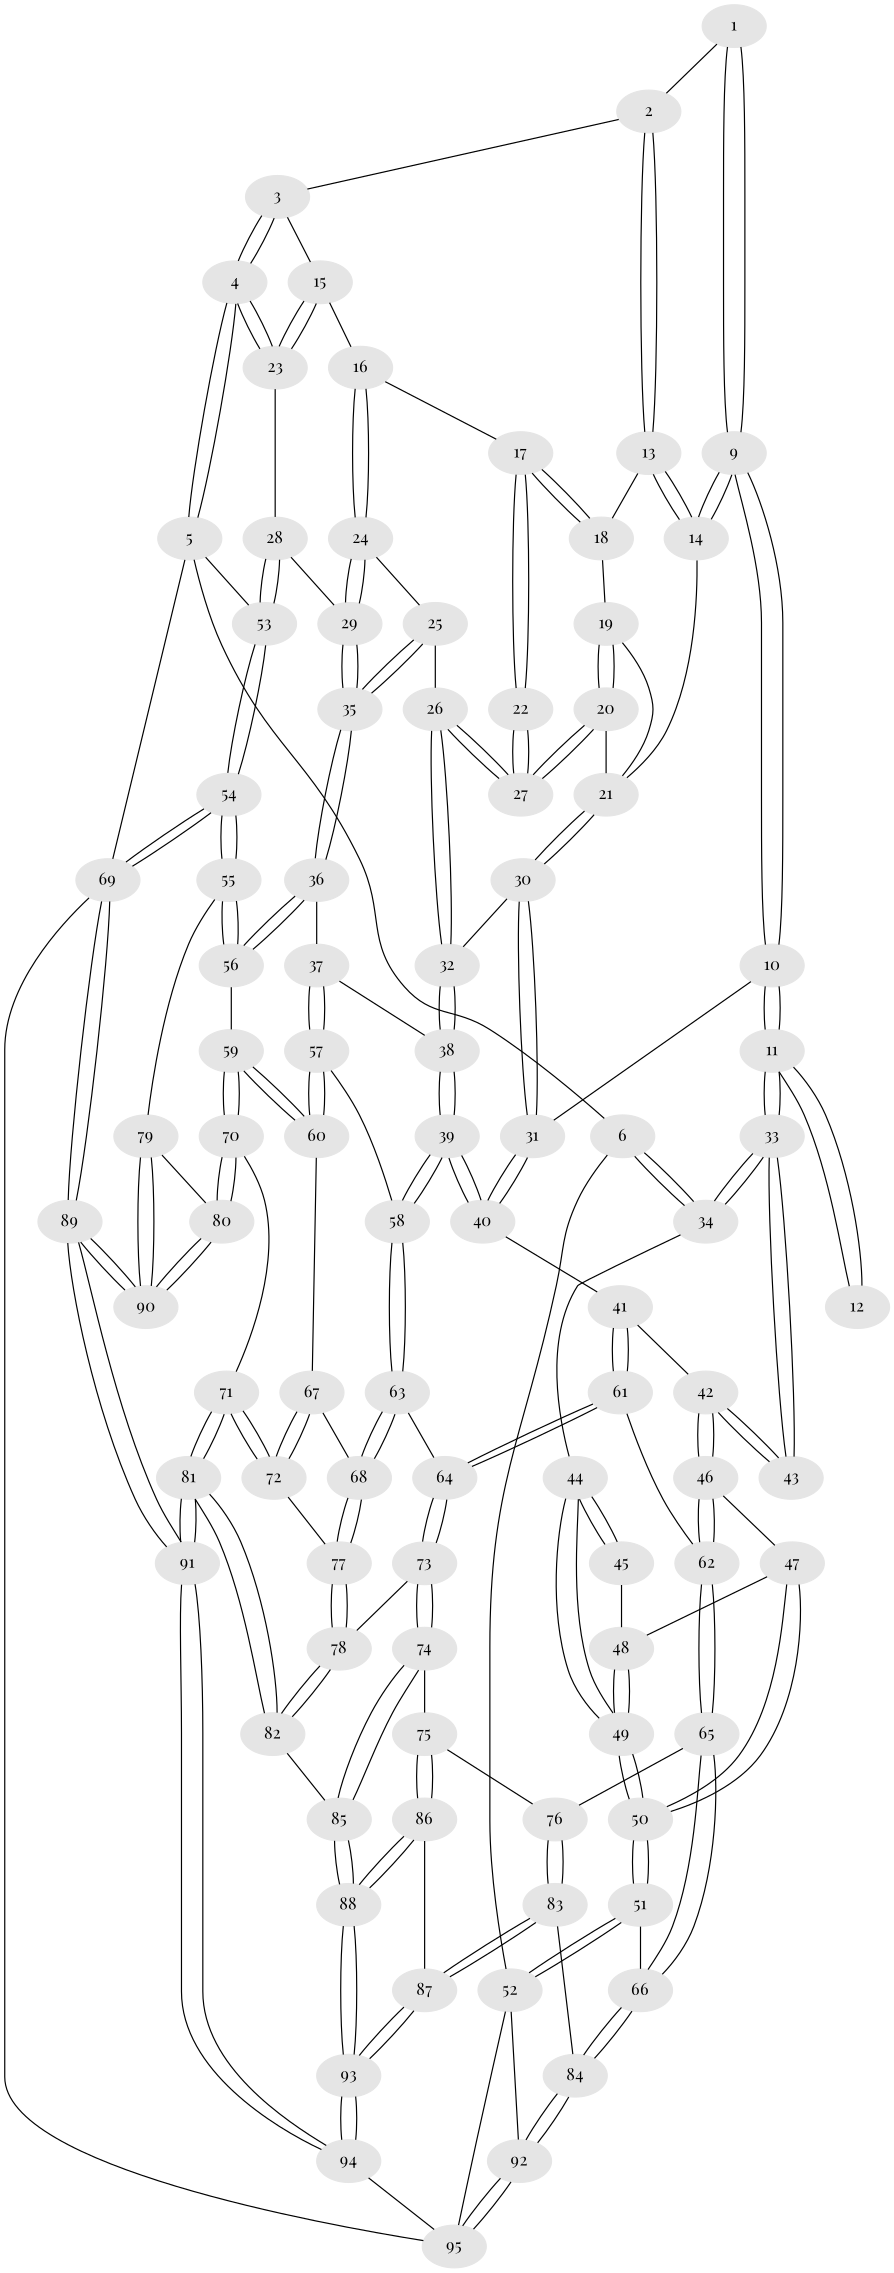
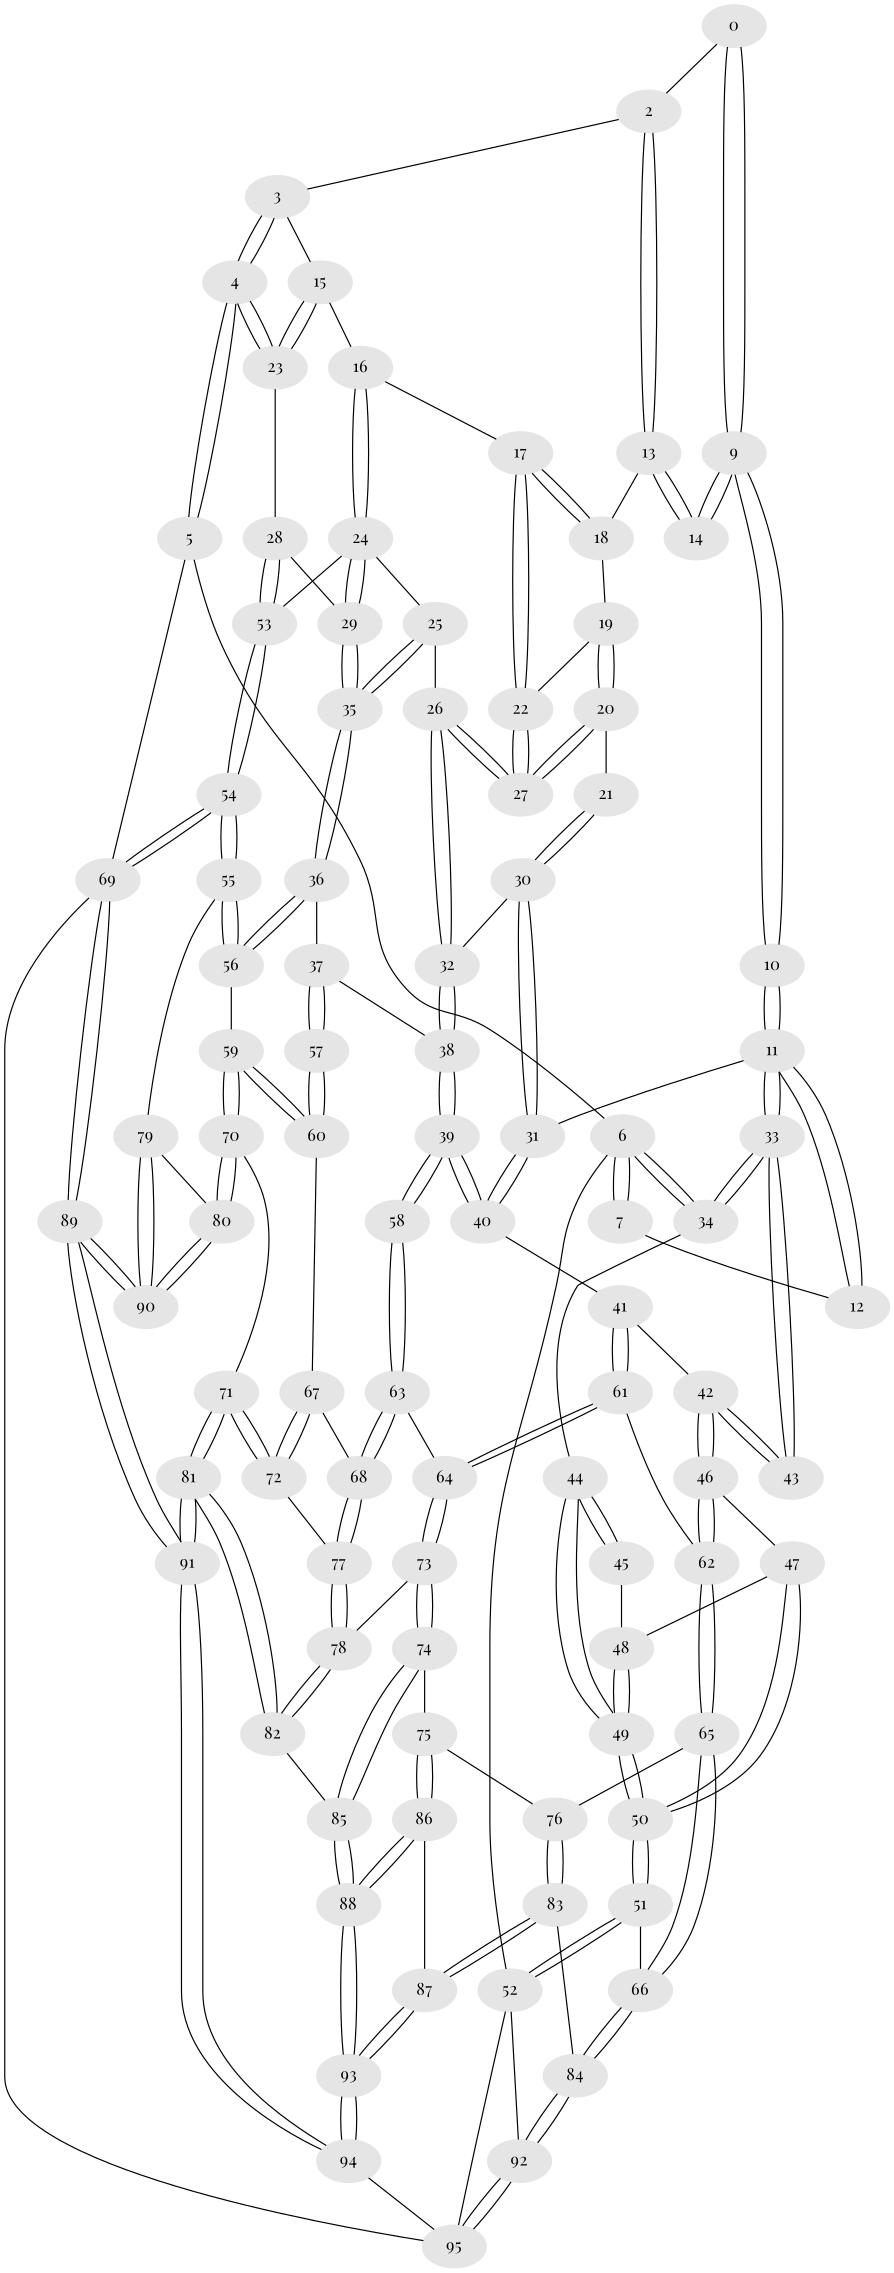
(734, 26) -> (734, 26)
(227, 581) -> (318, 576)
(685, 678) -> none
(653, 709) -> (564, 666)
(652, 1051) -> (650, 1090)
(368, 1133) -> none
none -> (620, 1222)
